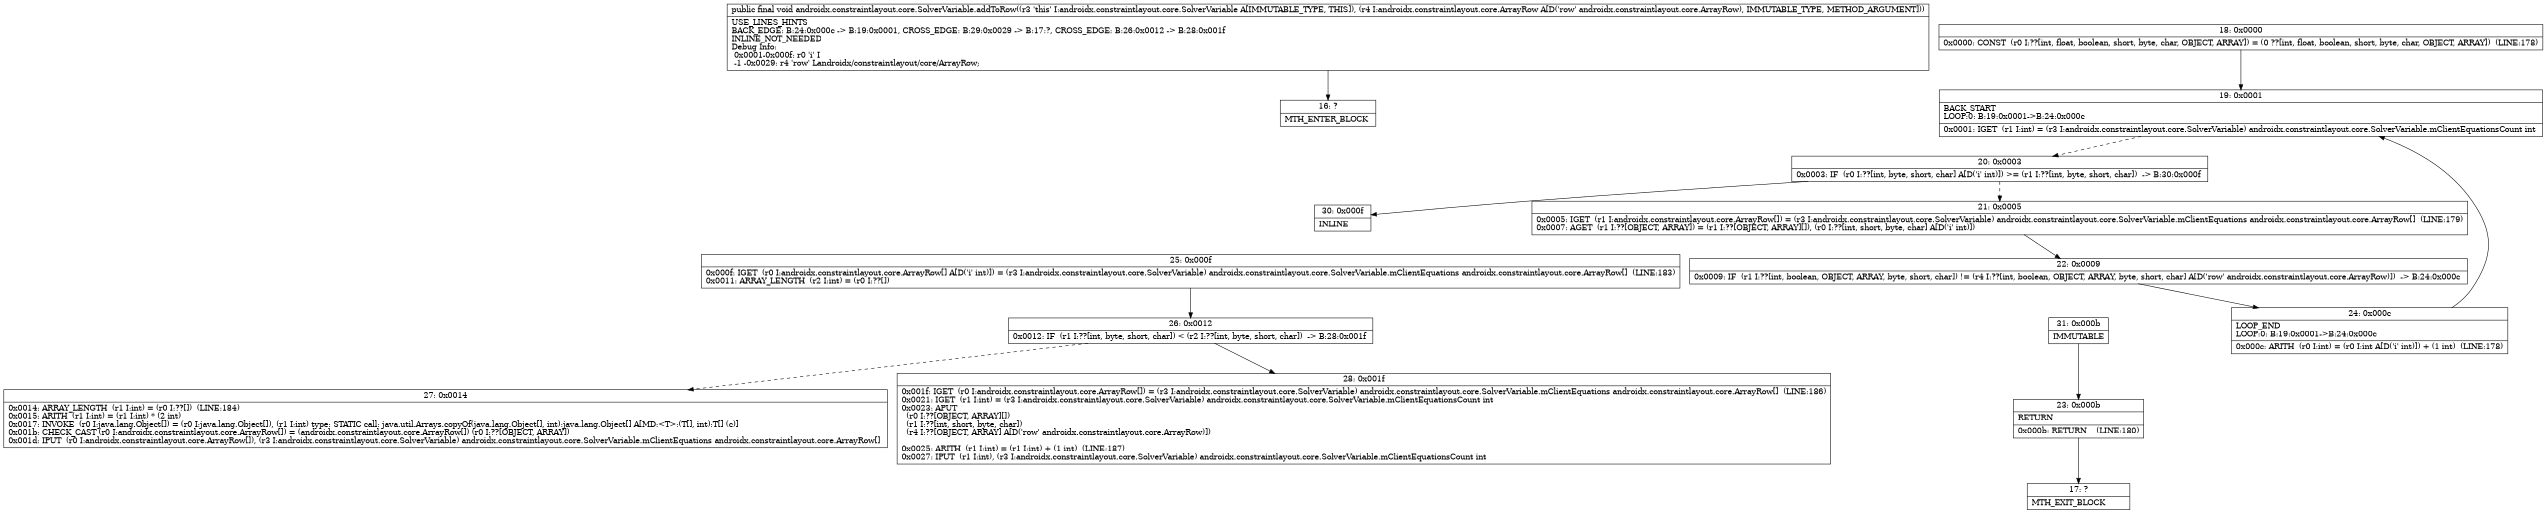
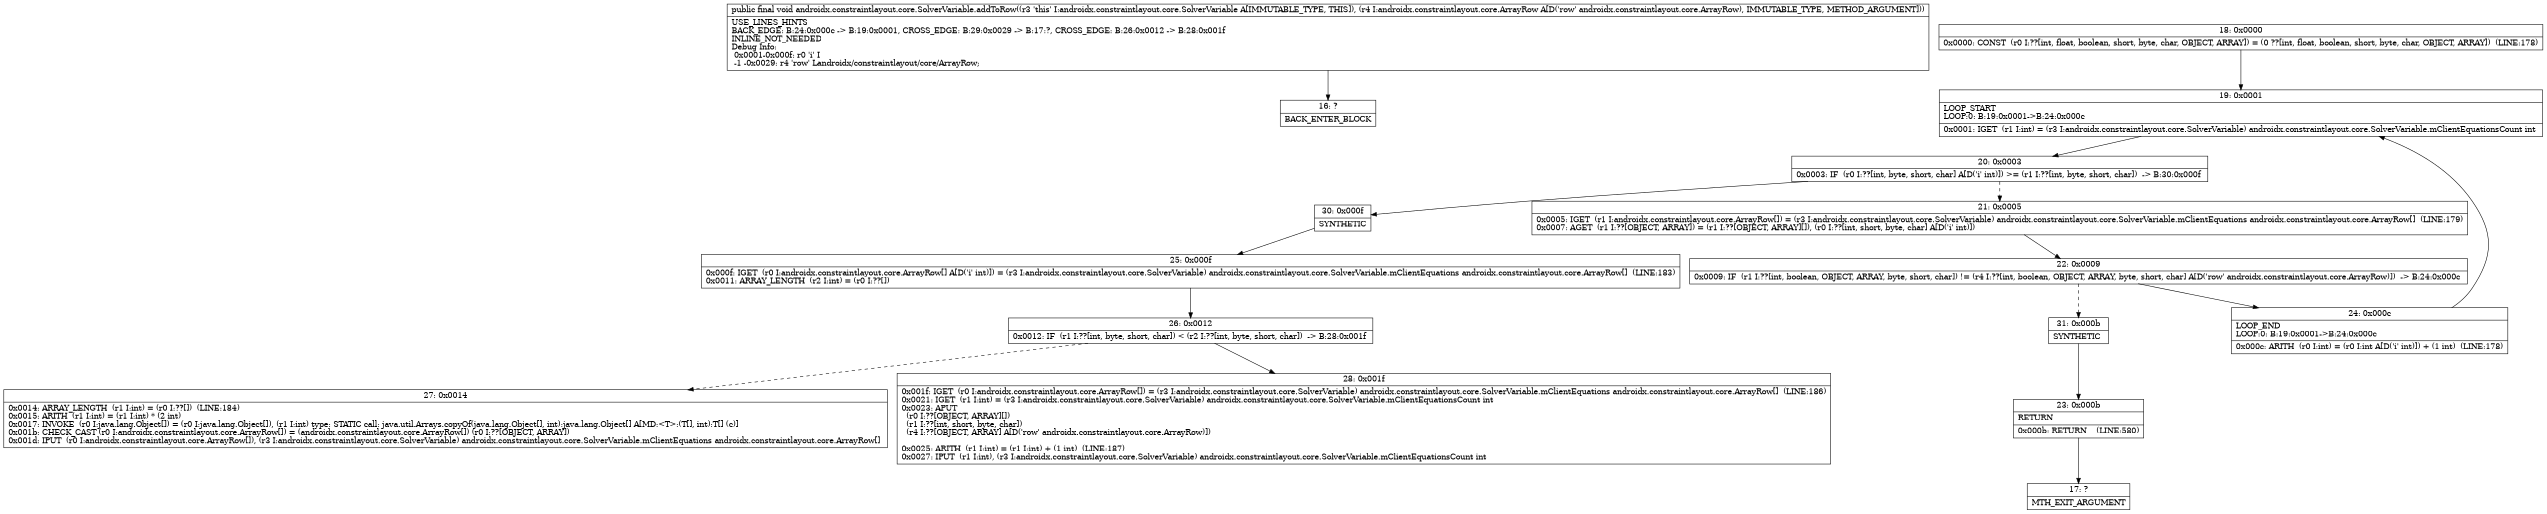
(1970, 109) -> (1970, 109)
(1326, 119) -> (1328, 119)
(2100, 146) -> (2100, 146)
(1334, 224) -> (1343, 224)
none -> (1279, 241)
none -> (2079, 298)
(2079, 337) -> (2077, 337)
(2079, 431) -> (2079, 431)
(2068, 503) -> (2079, 503)
